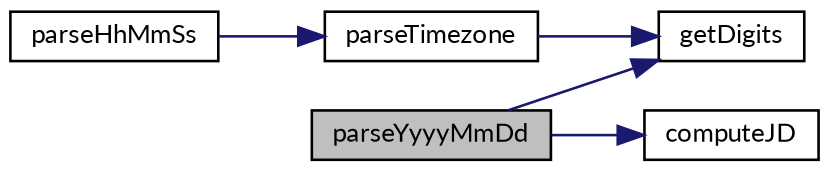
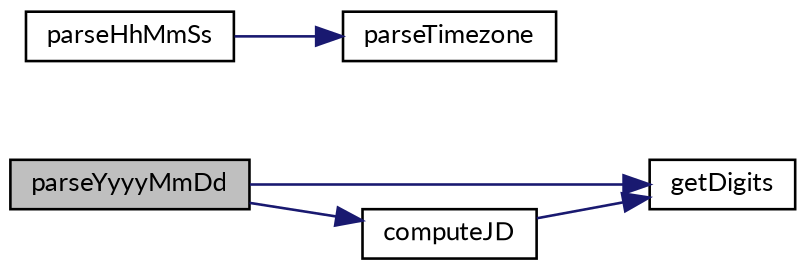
(585, 36) -> (580, 210)
